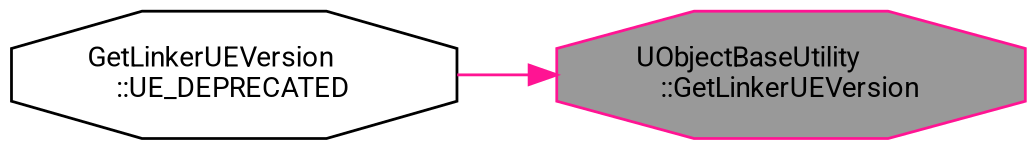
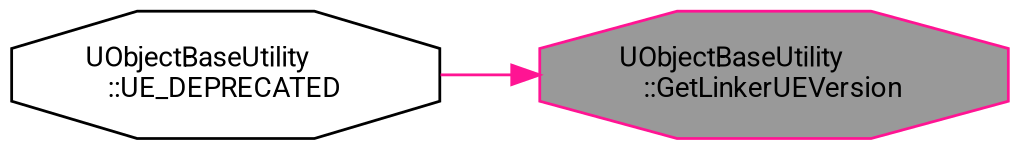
(234, 75) -> (226, 75)
